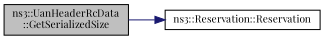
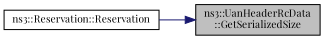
(142, 20) -> (172, 20)
